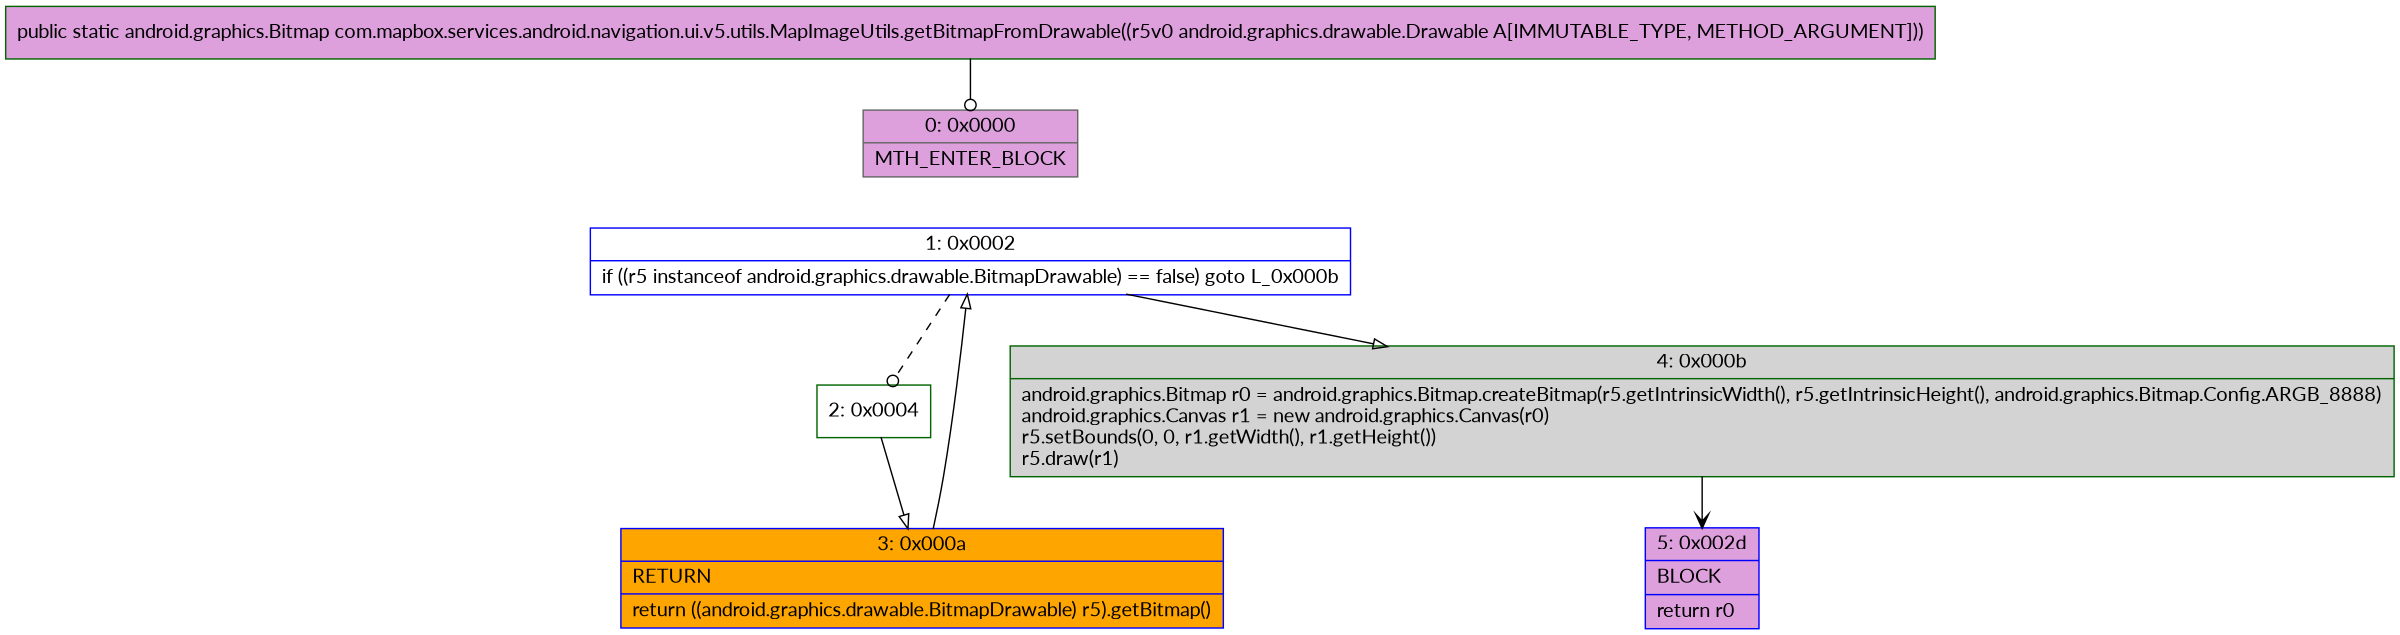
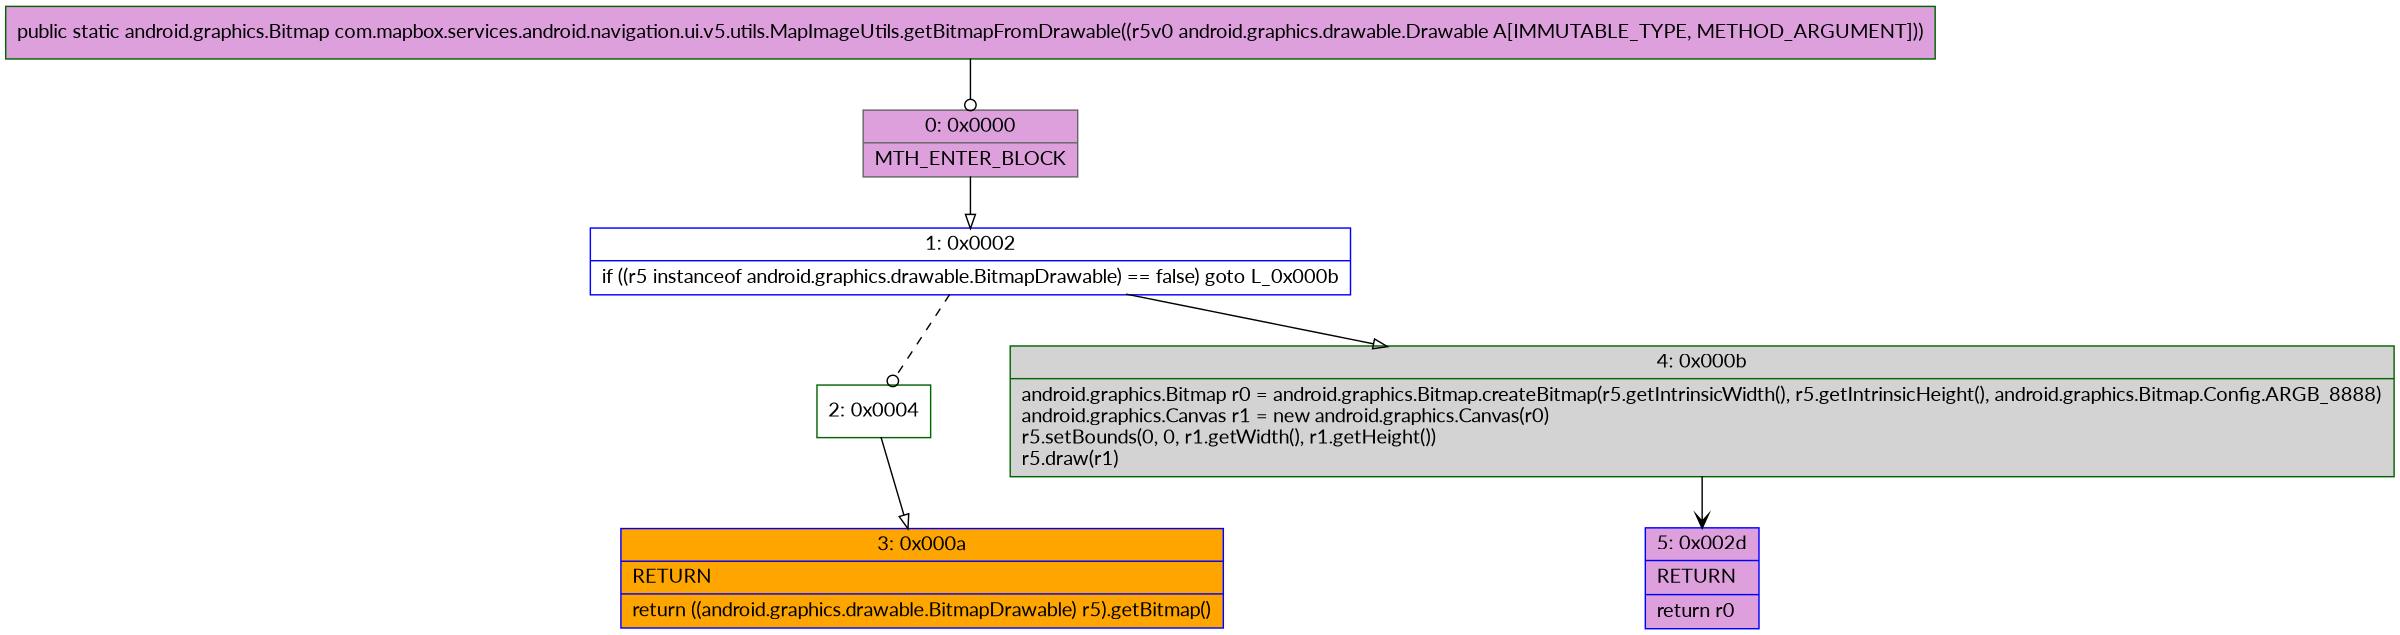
(952, 419) -> (970, 195)
(1689, 577) -> (1696, 577)
